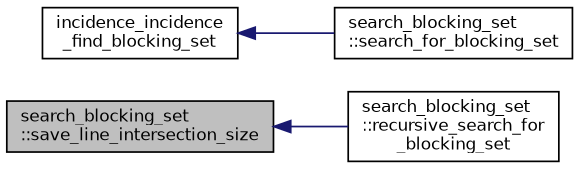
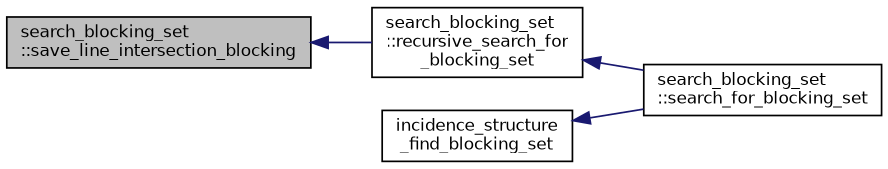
(140, 33) -> (477, 136)
none -> (622, 67)
(140, 127) -> (159, 42)
